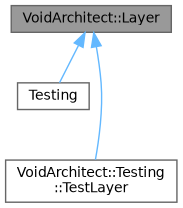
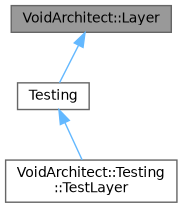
(102, 103) -> (73, 141)
